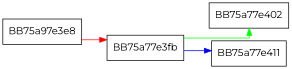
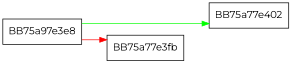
(218, 38) -> (142, 24)
(249, 54) -> none
